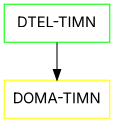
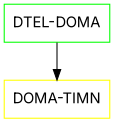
(57, 23) -> (57, 23)
